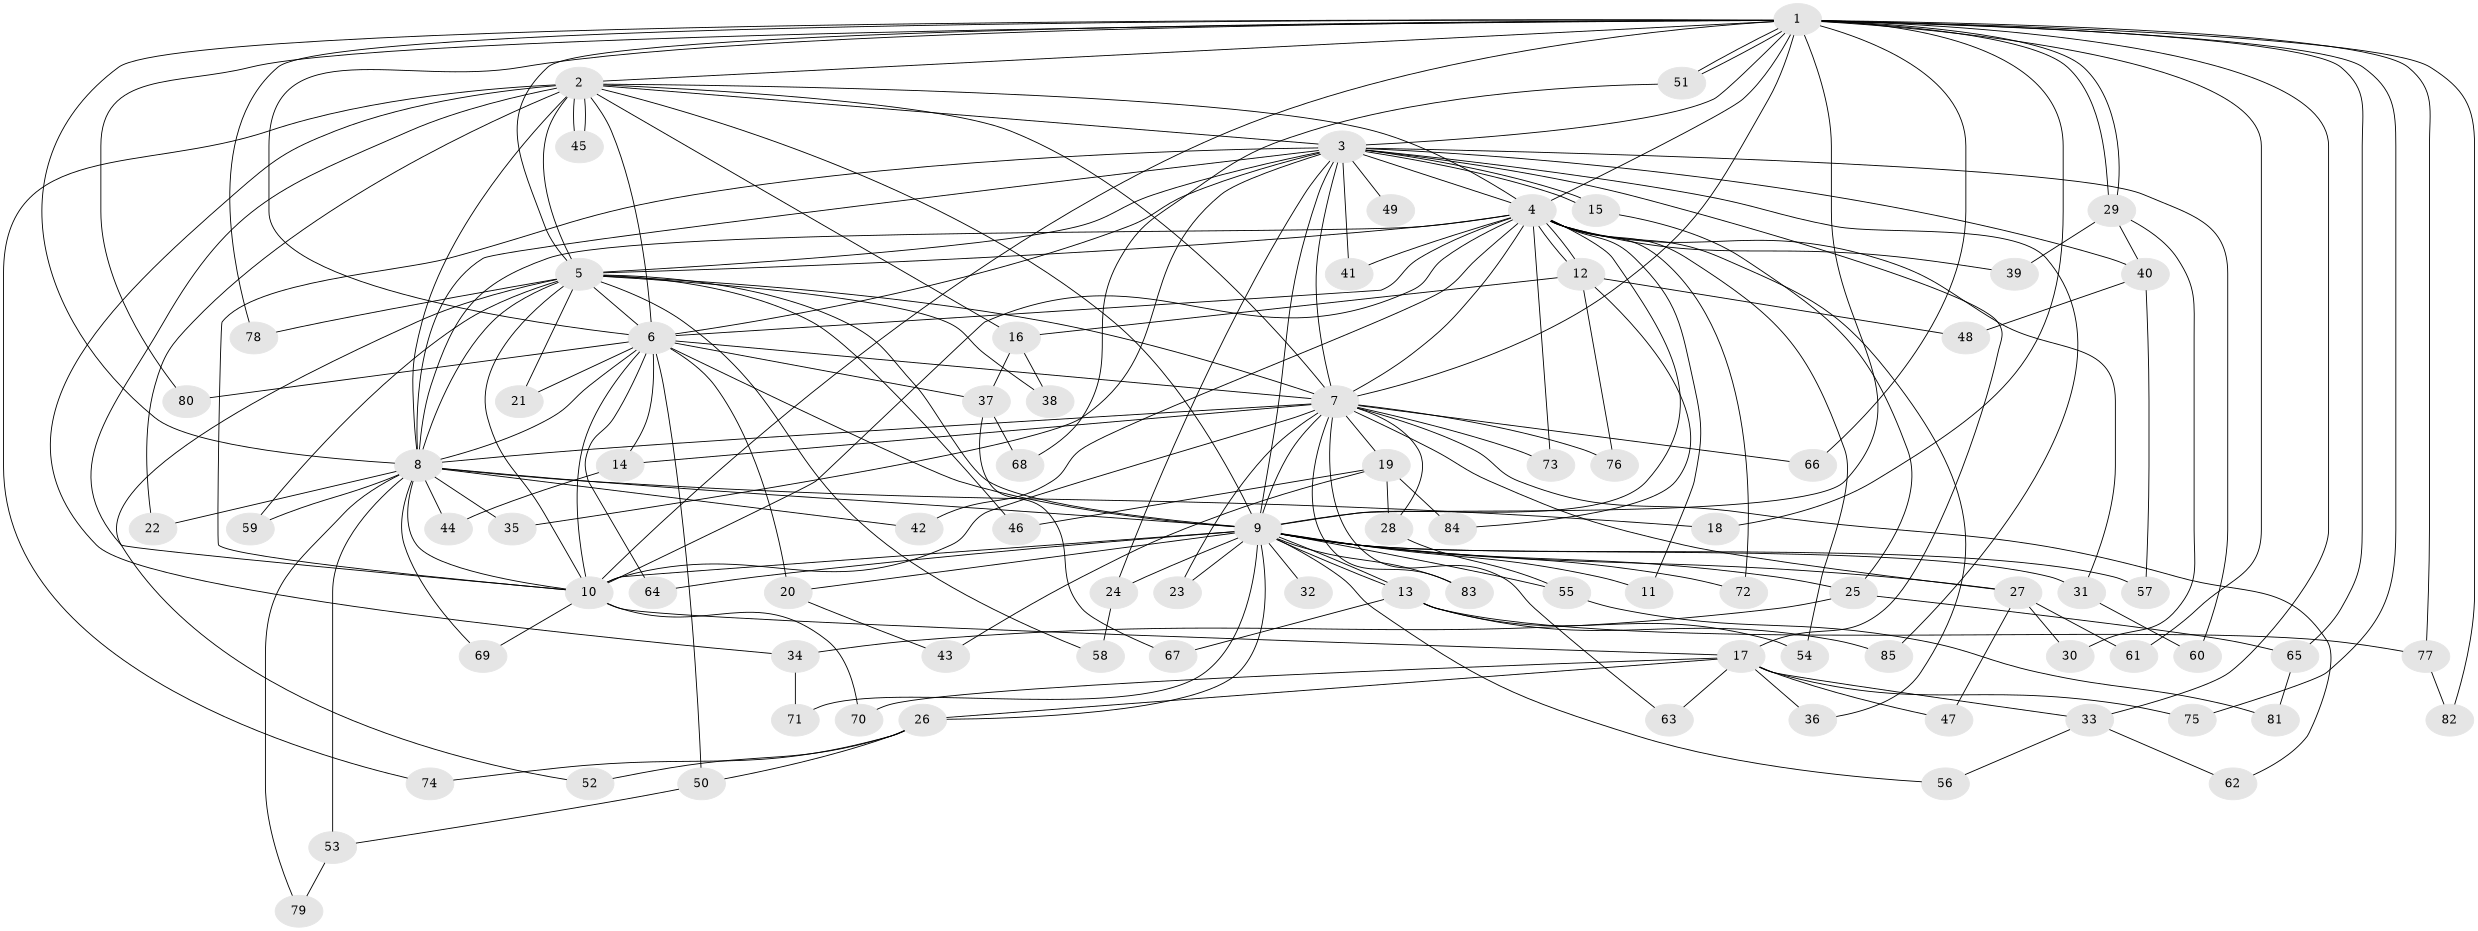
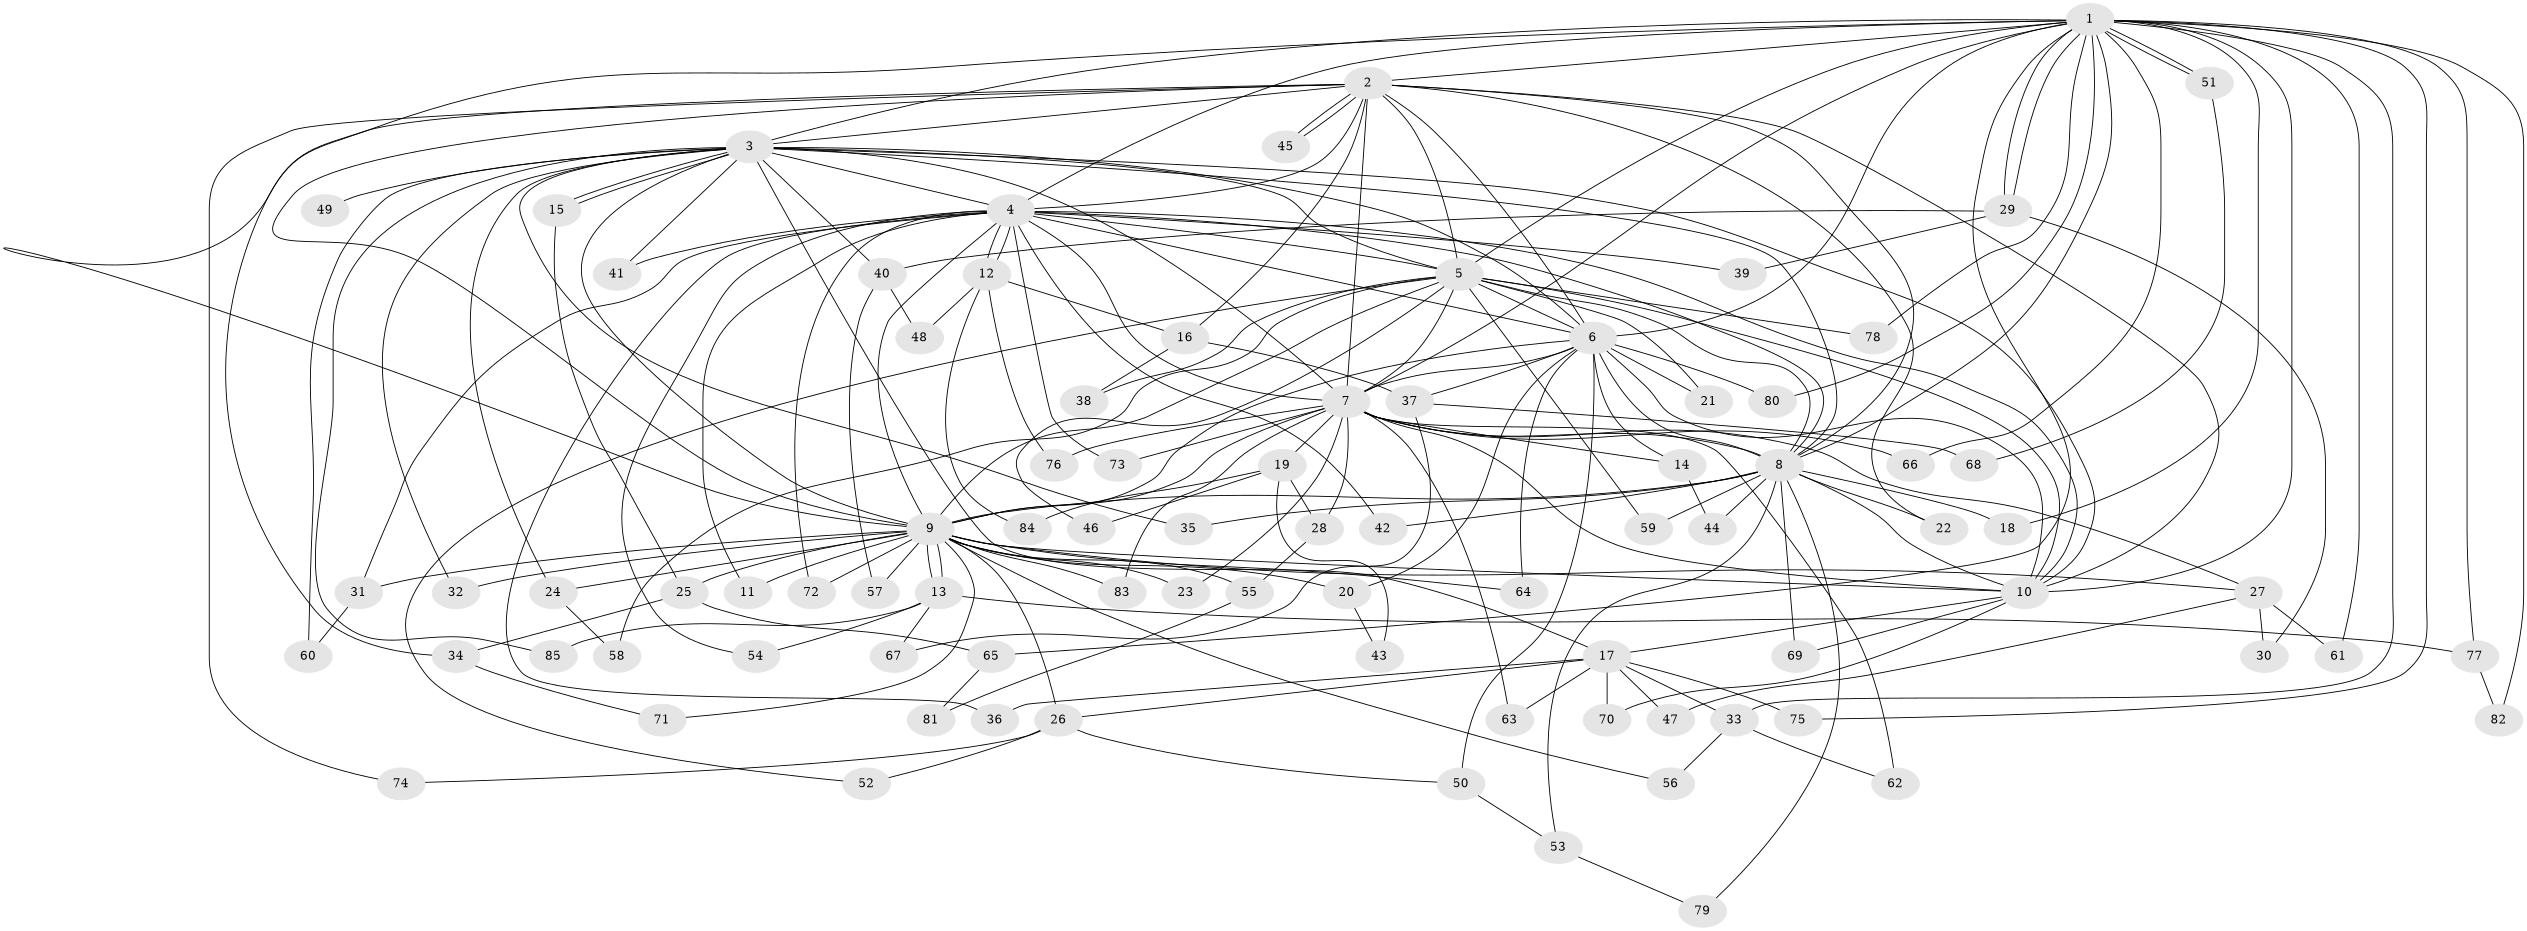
none -> (430, 247)
